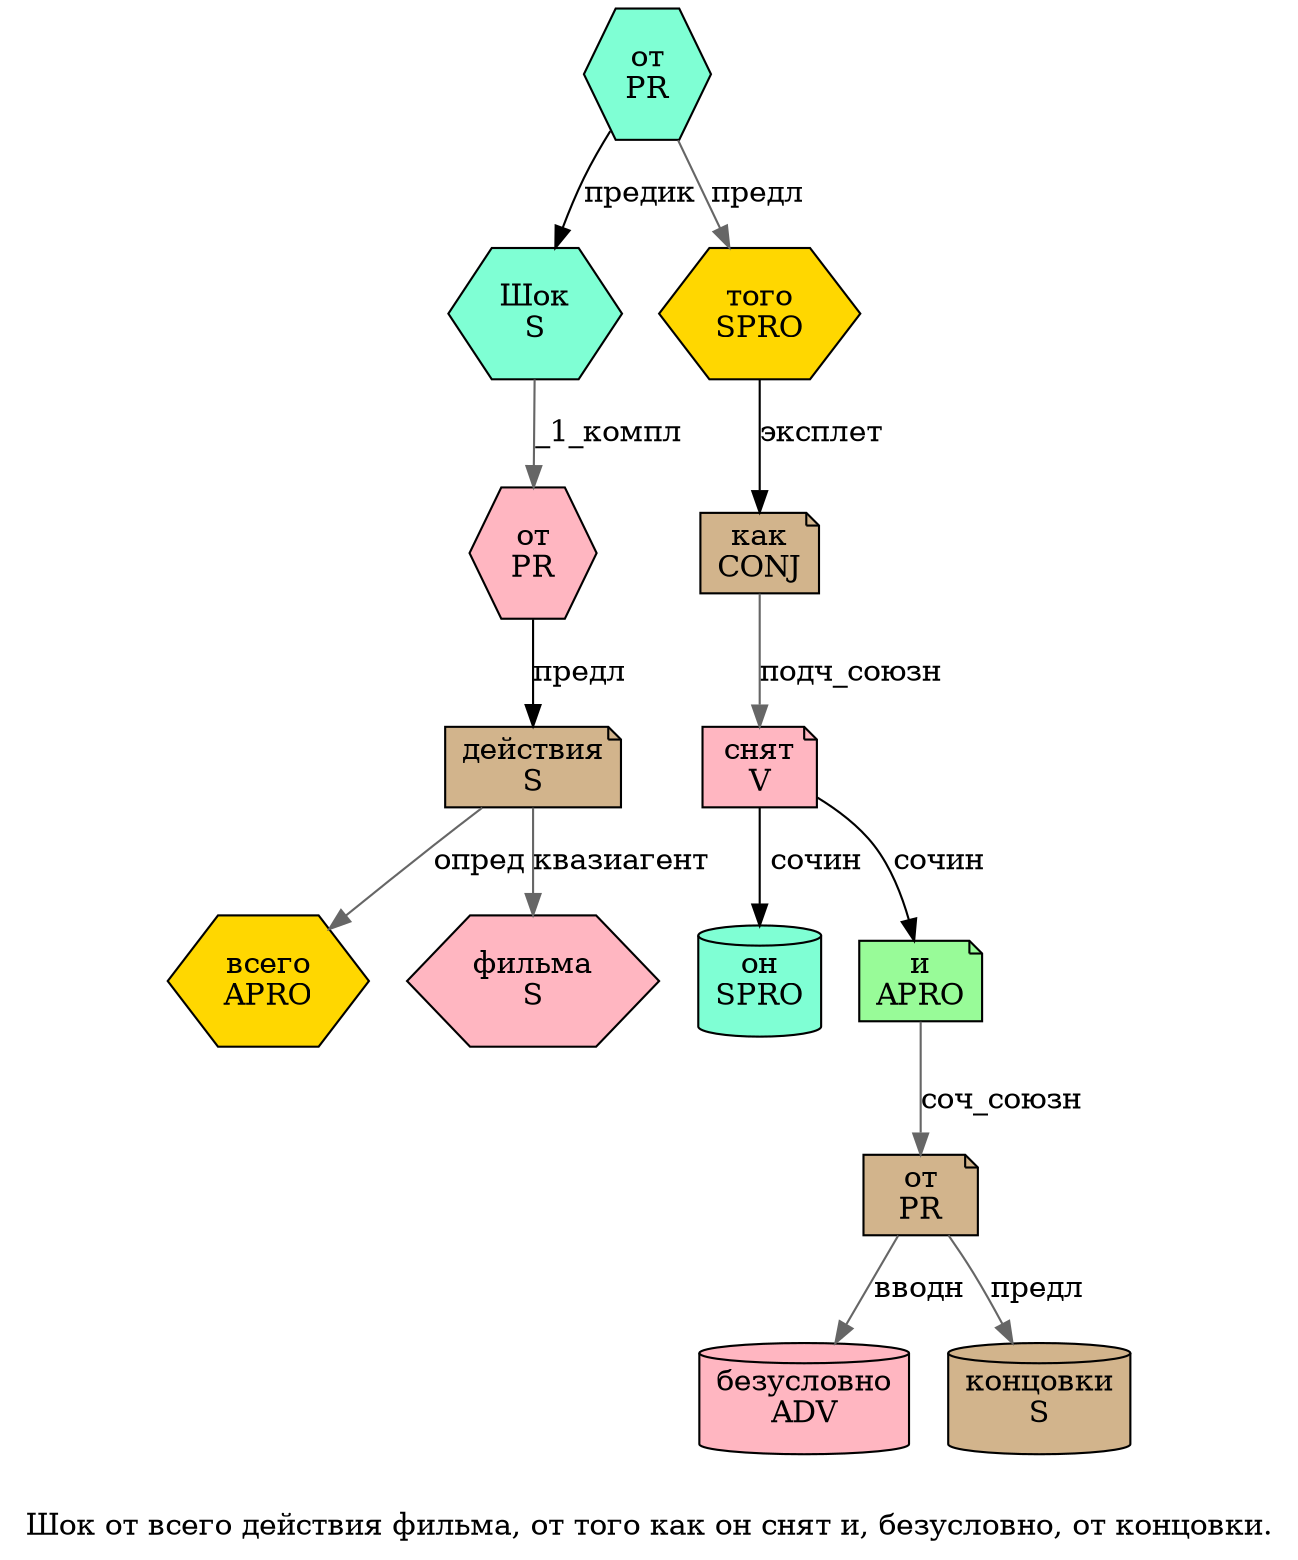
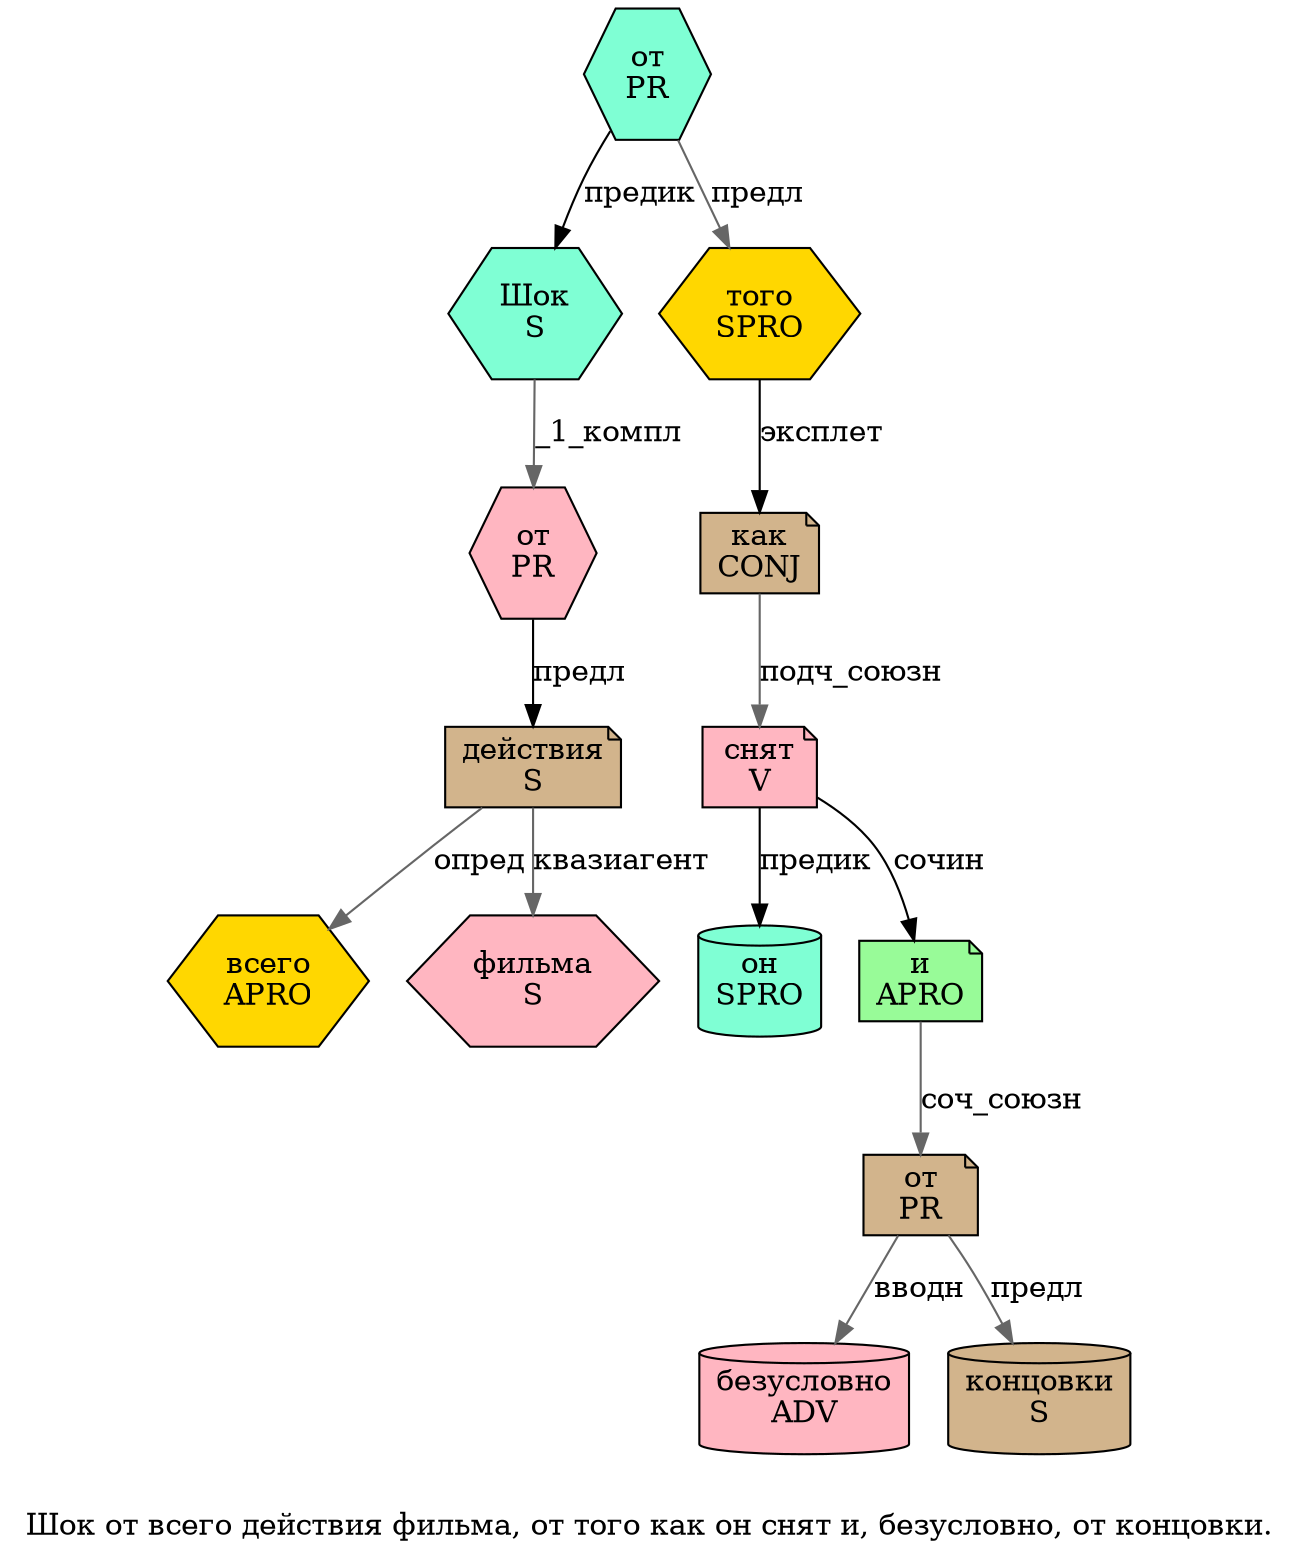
(816, 861) -> (816, 861)
